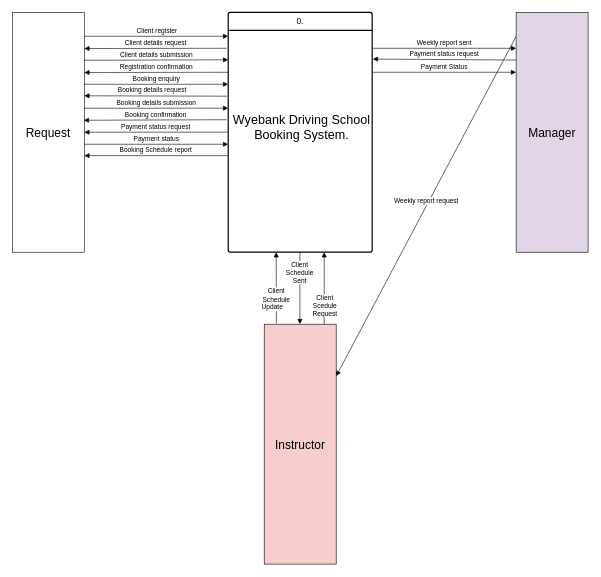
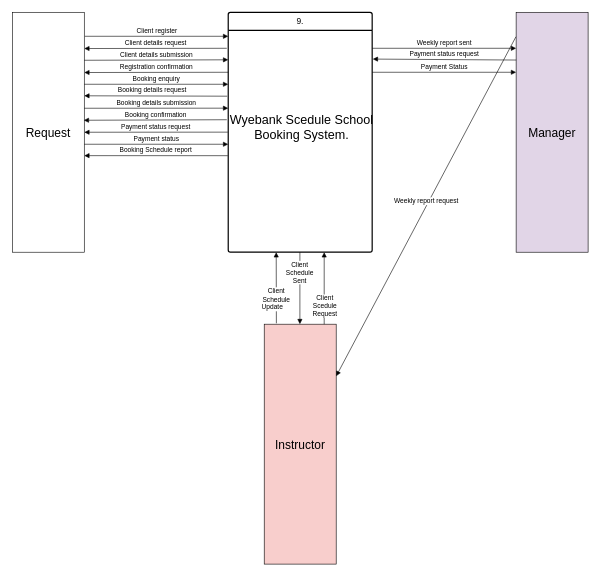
(300, 21) -> (300, 21)
(302, 43) -> (302, 43)
